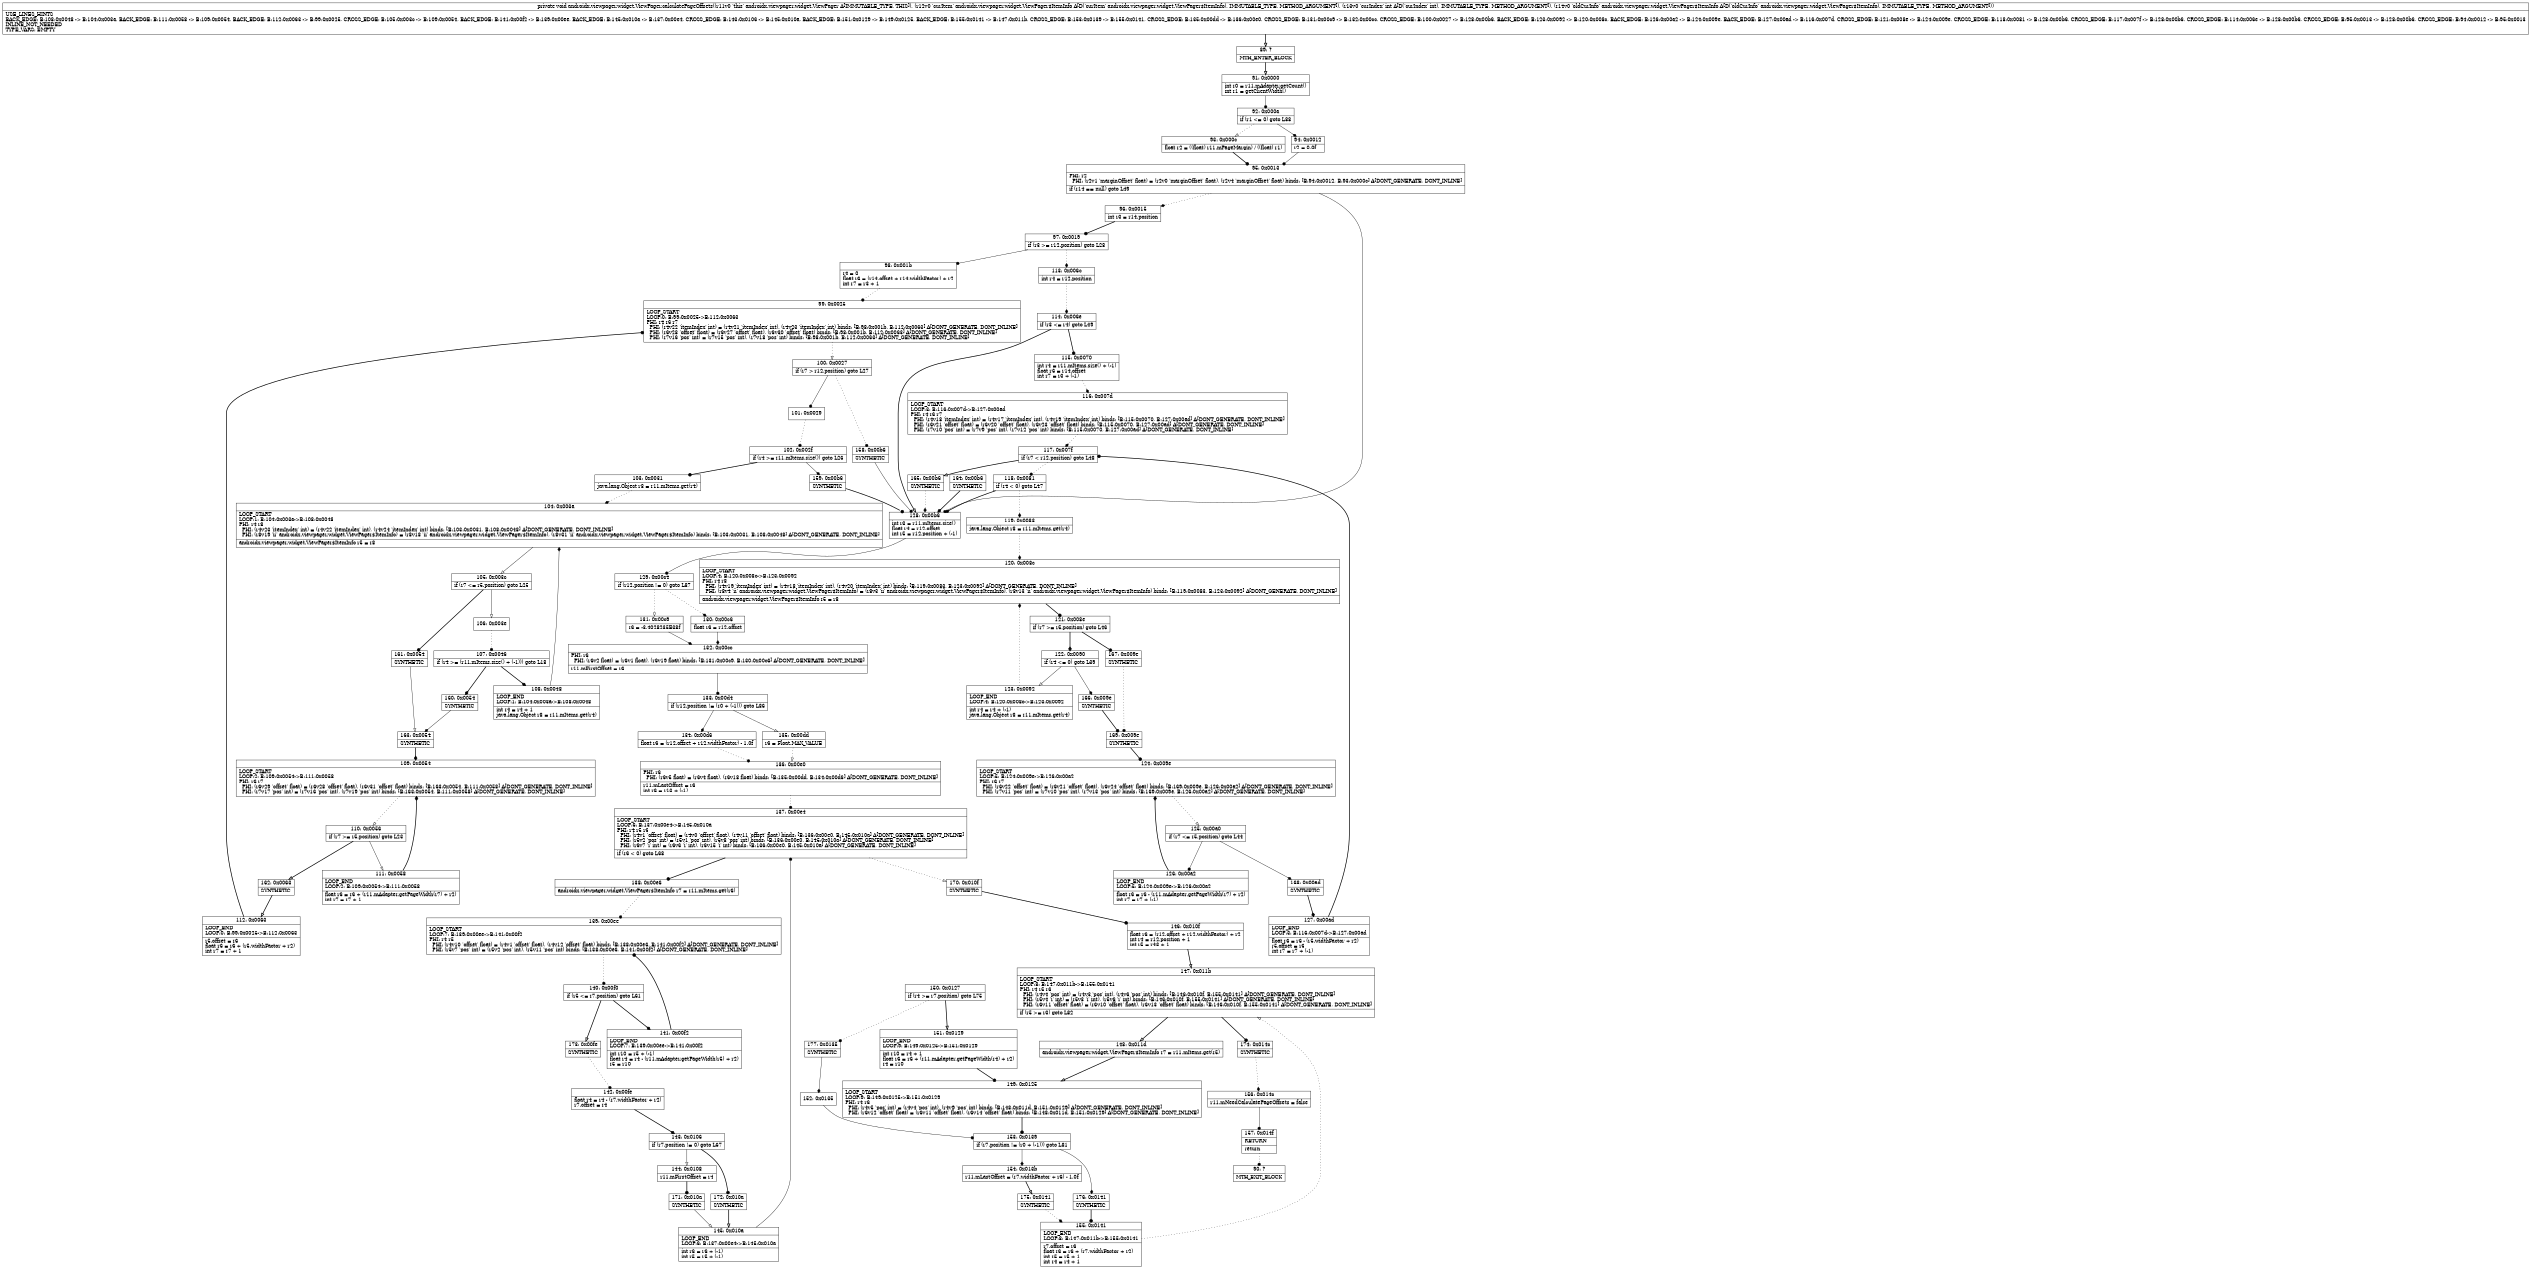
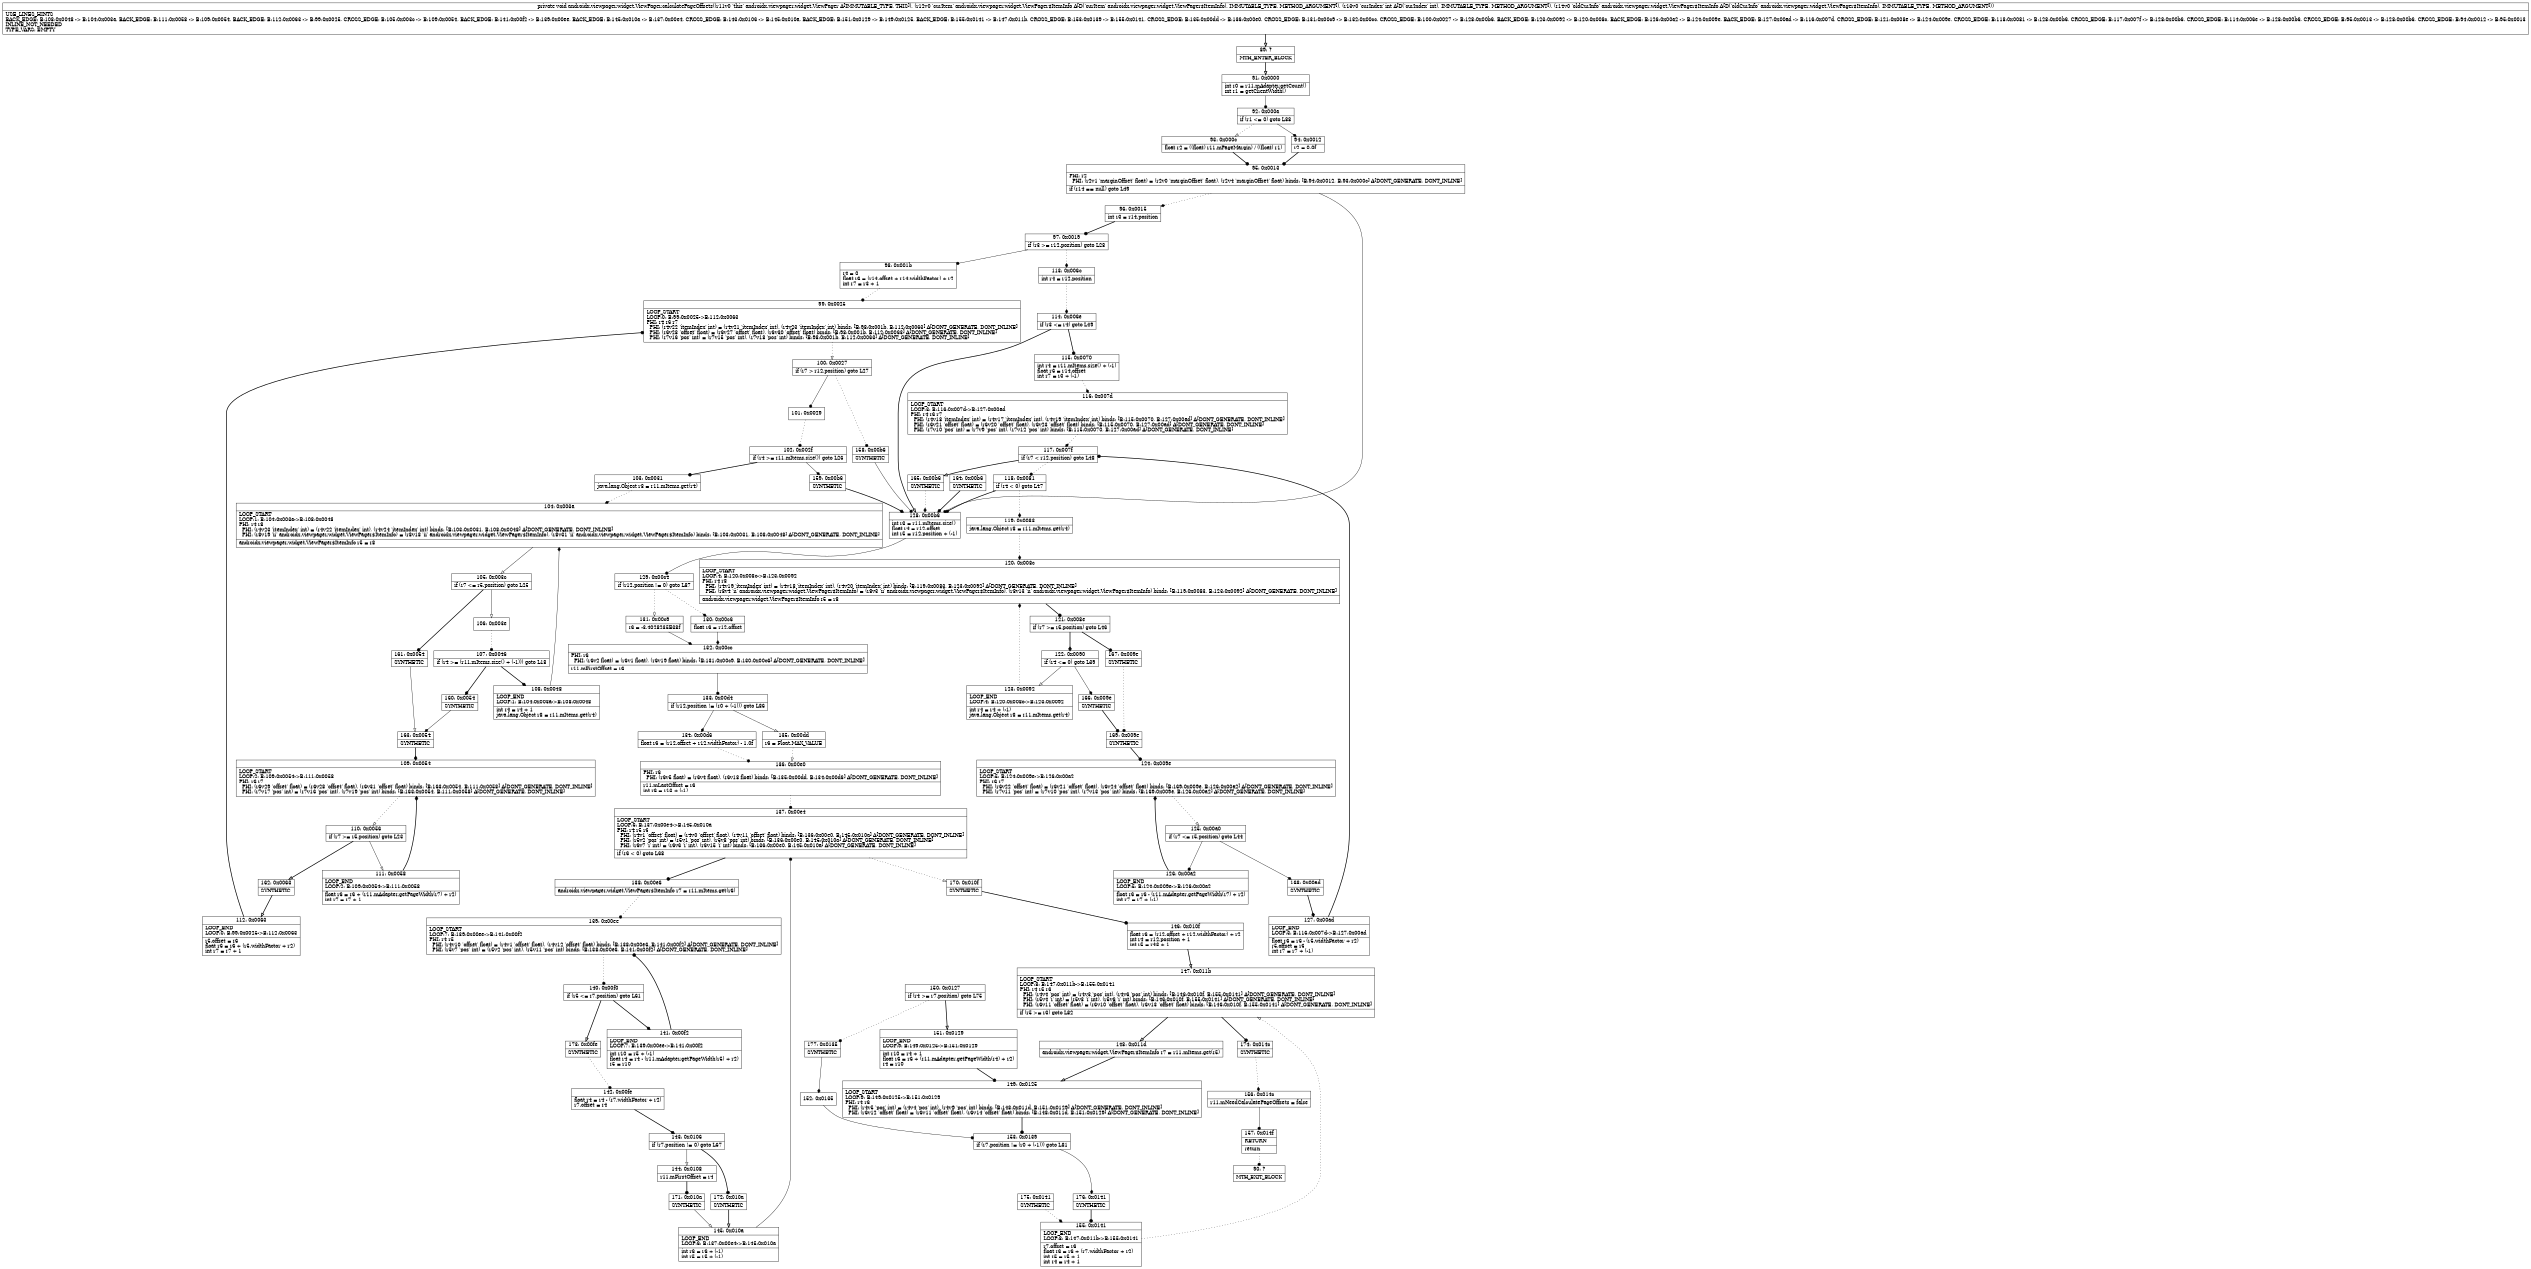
(1292, 158) -> (1292, 158)
(873, 498) -> (873, 498)
(1022, 1174) -> none
